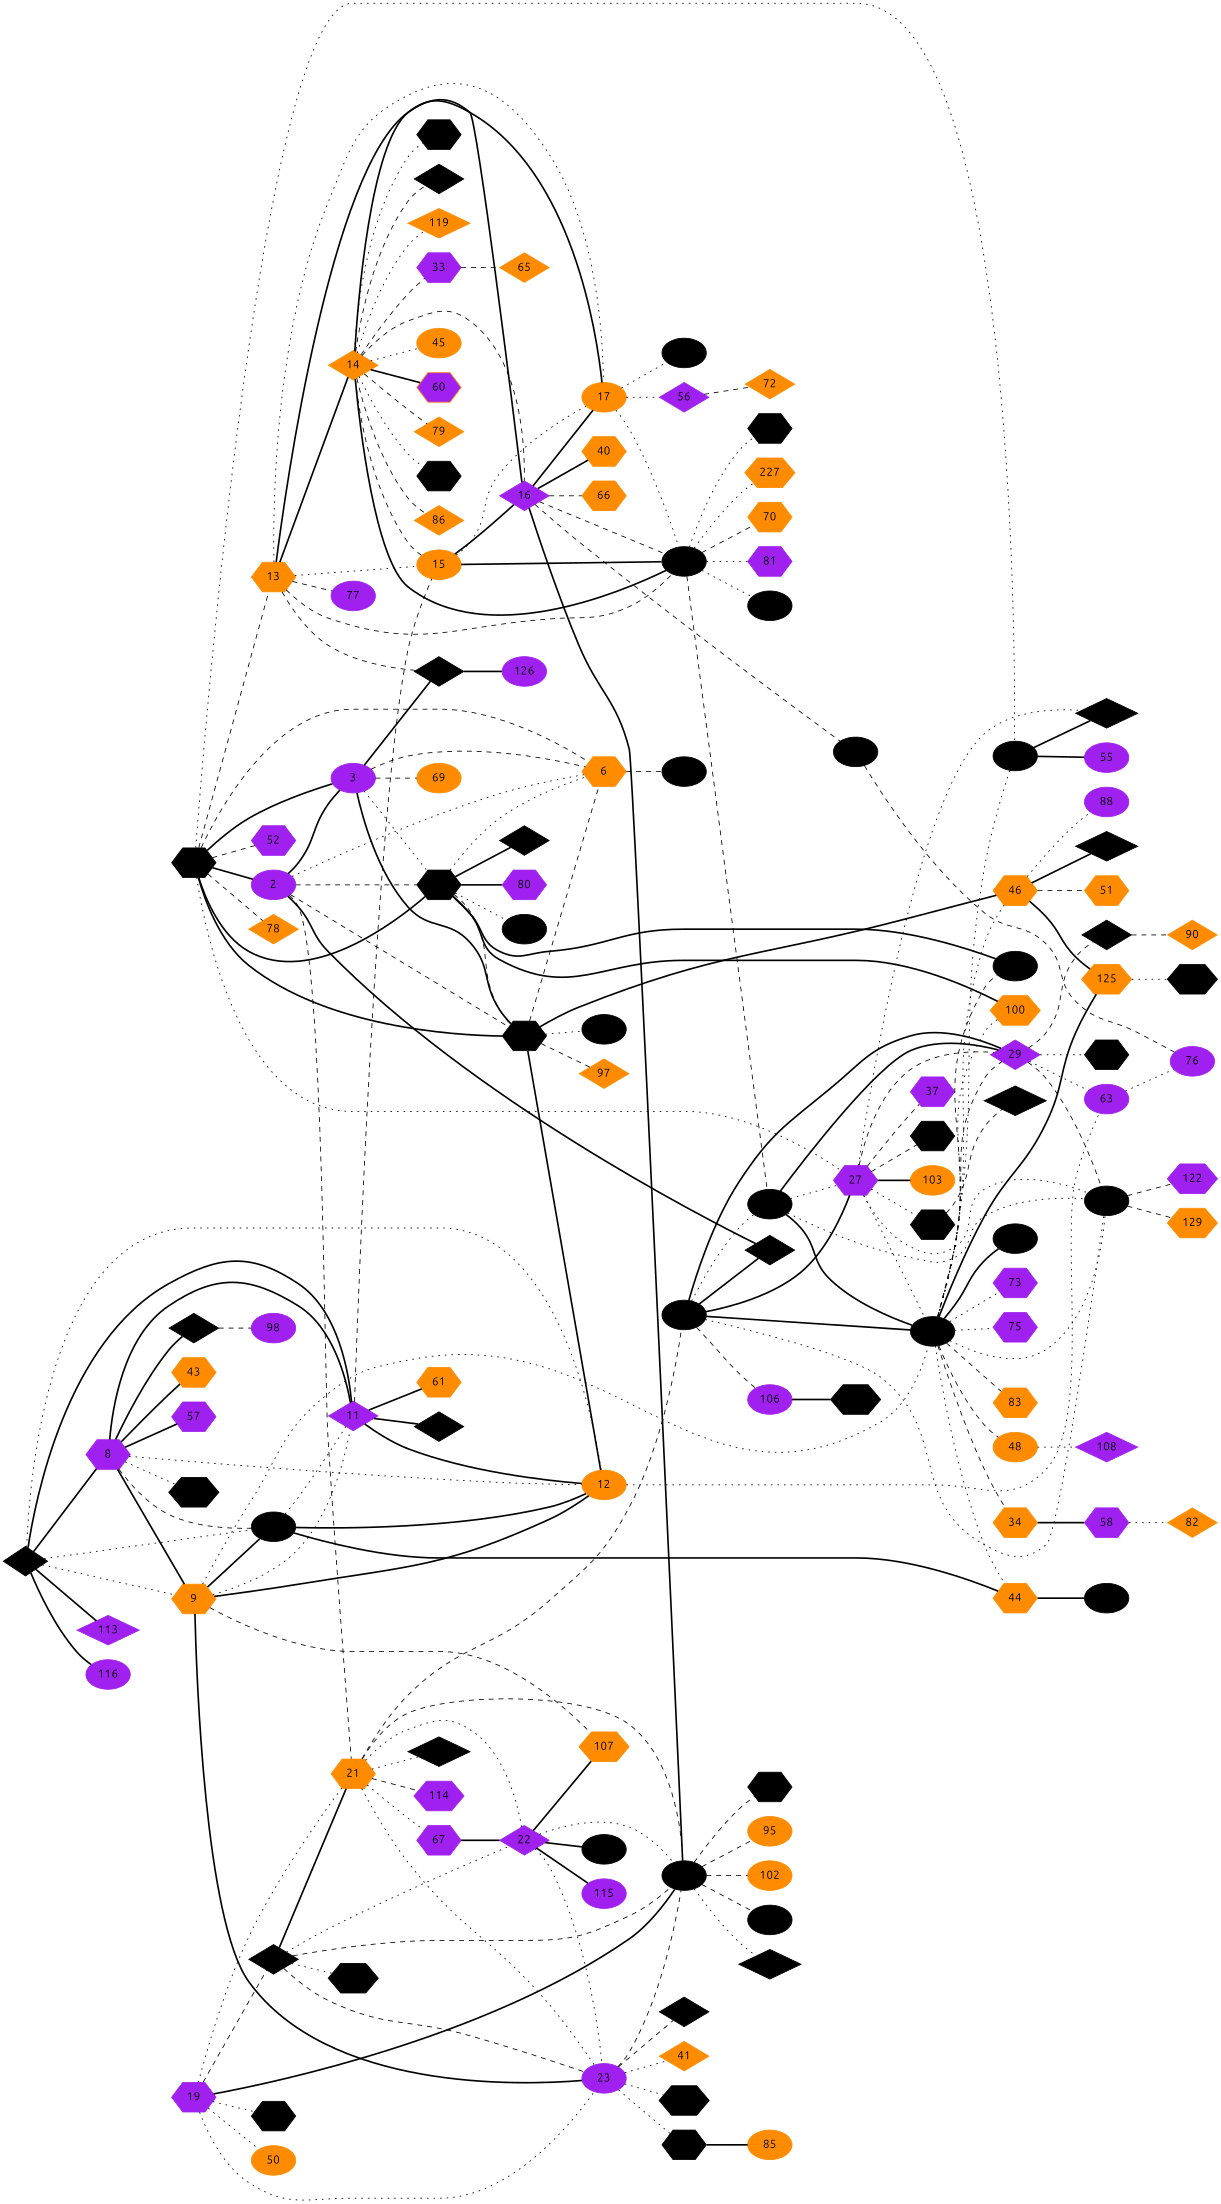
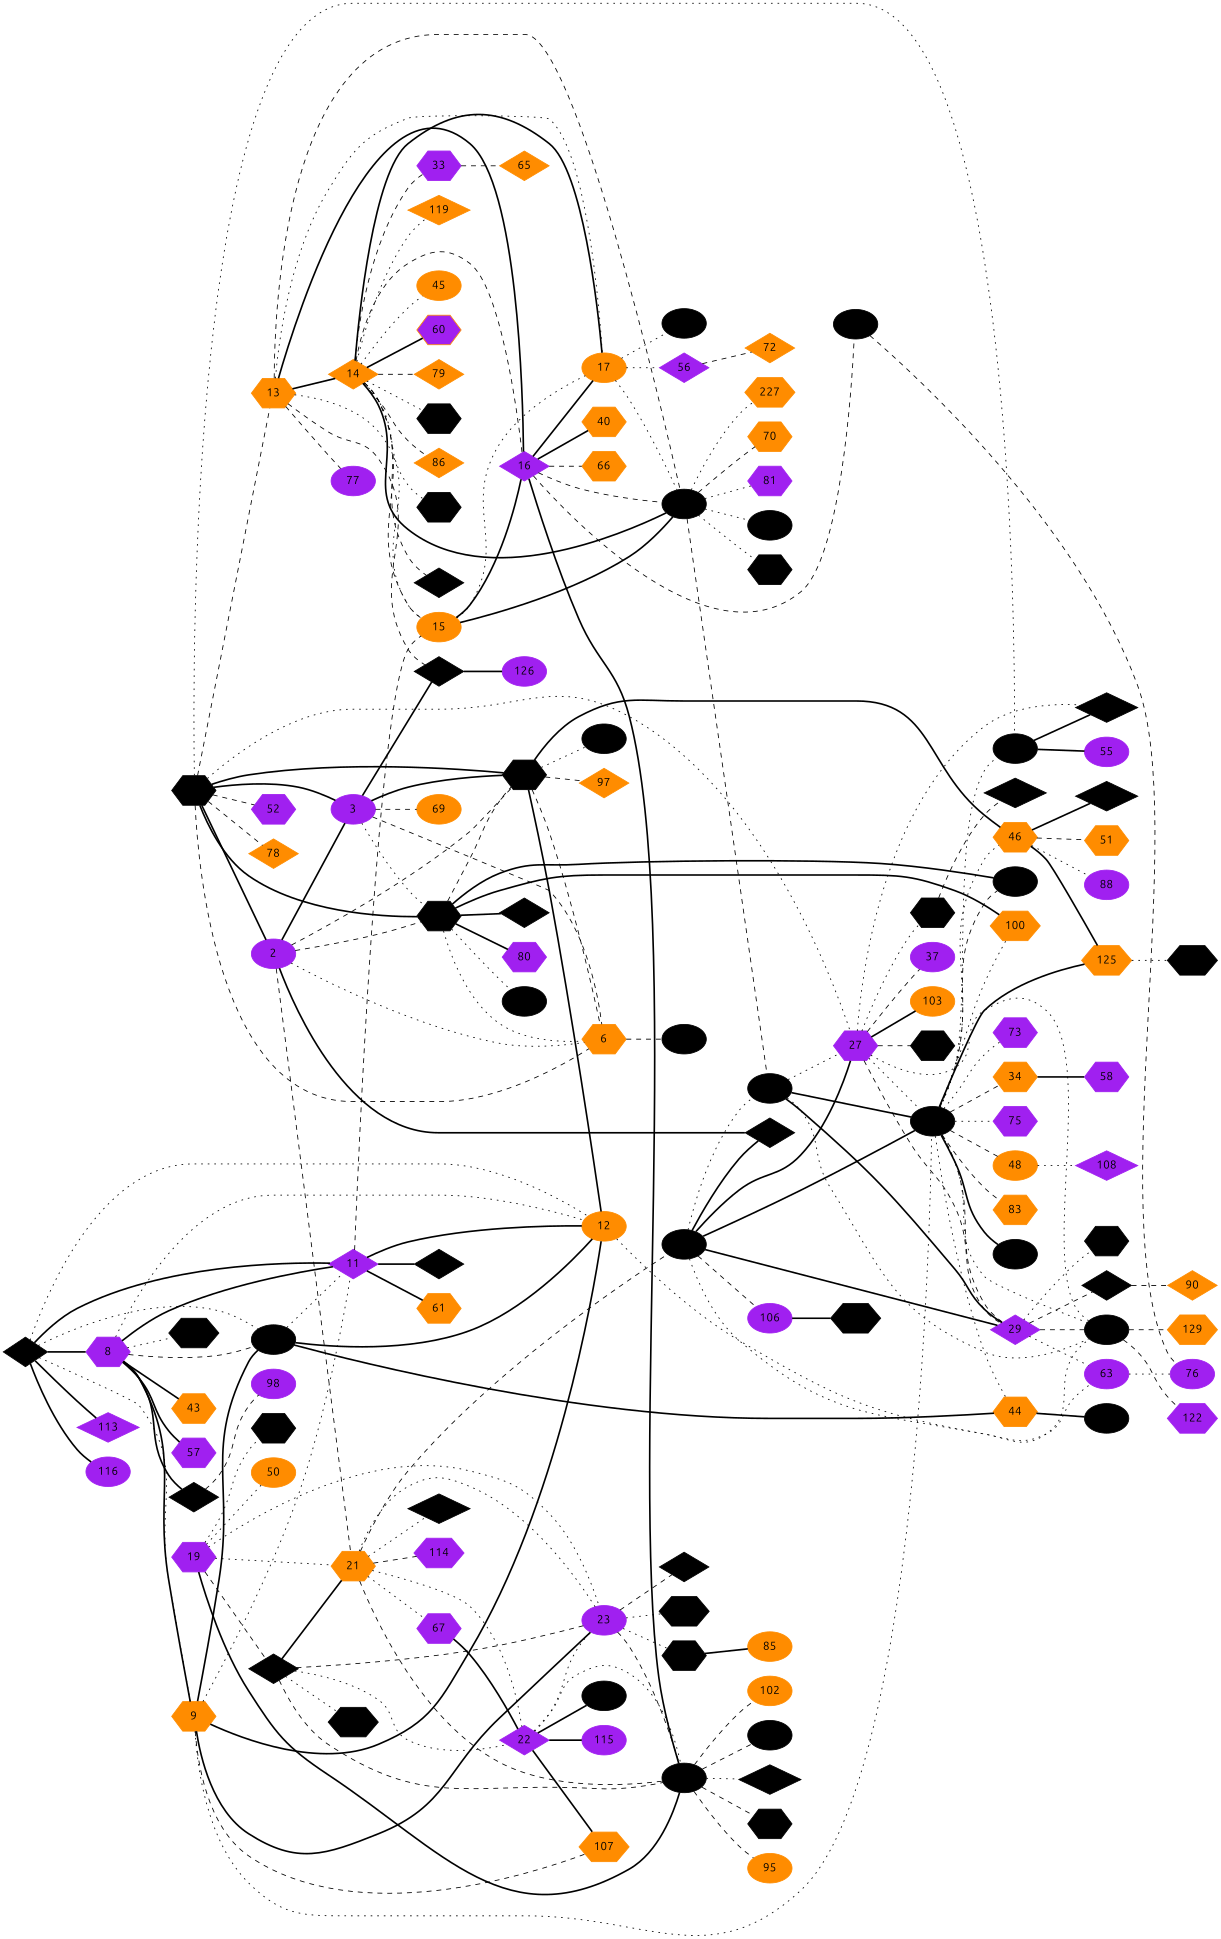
(933, 1092) -> (933, 957)
(1192, 1523) -> none
(684, 2056) -> none
